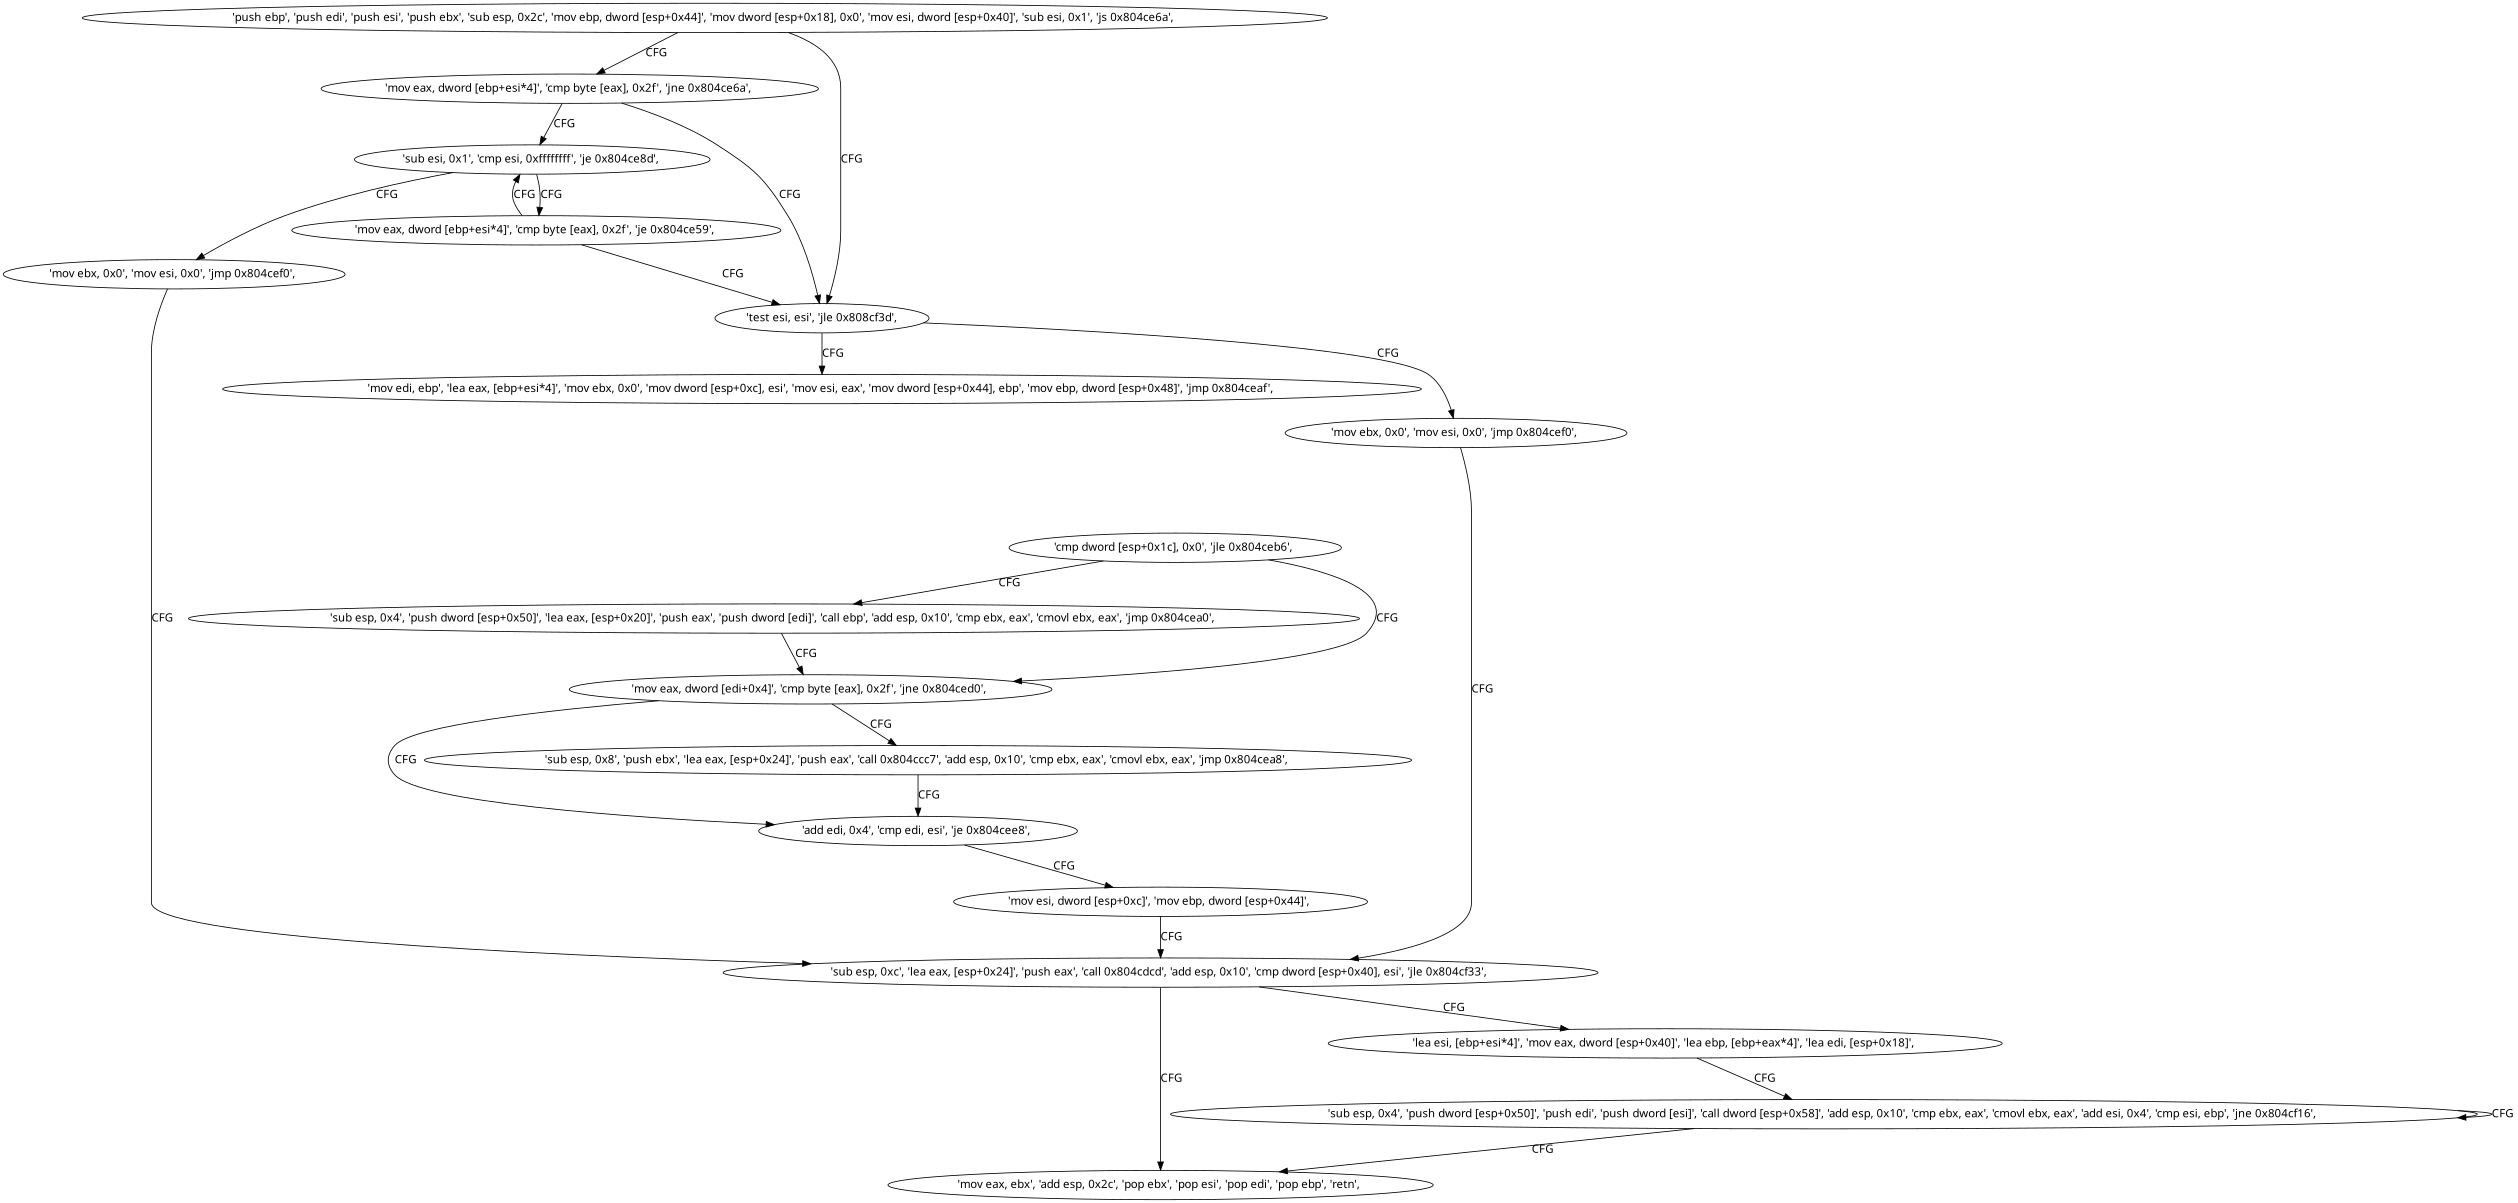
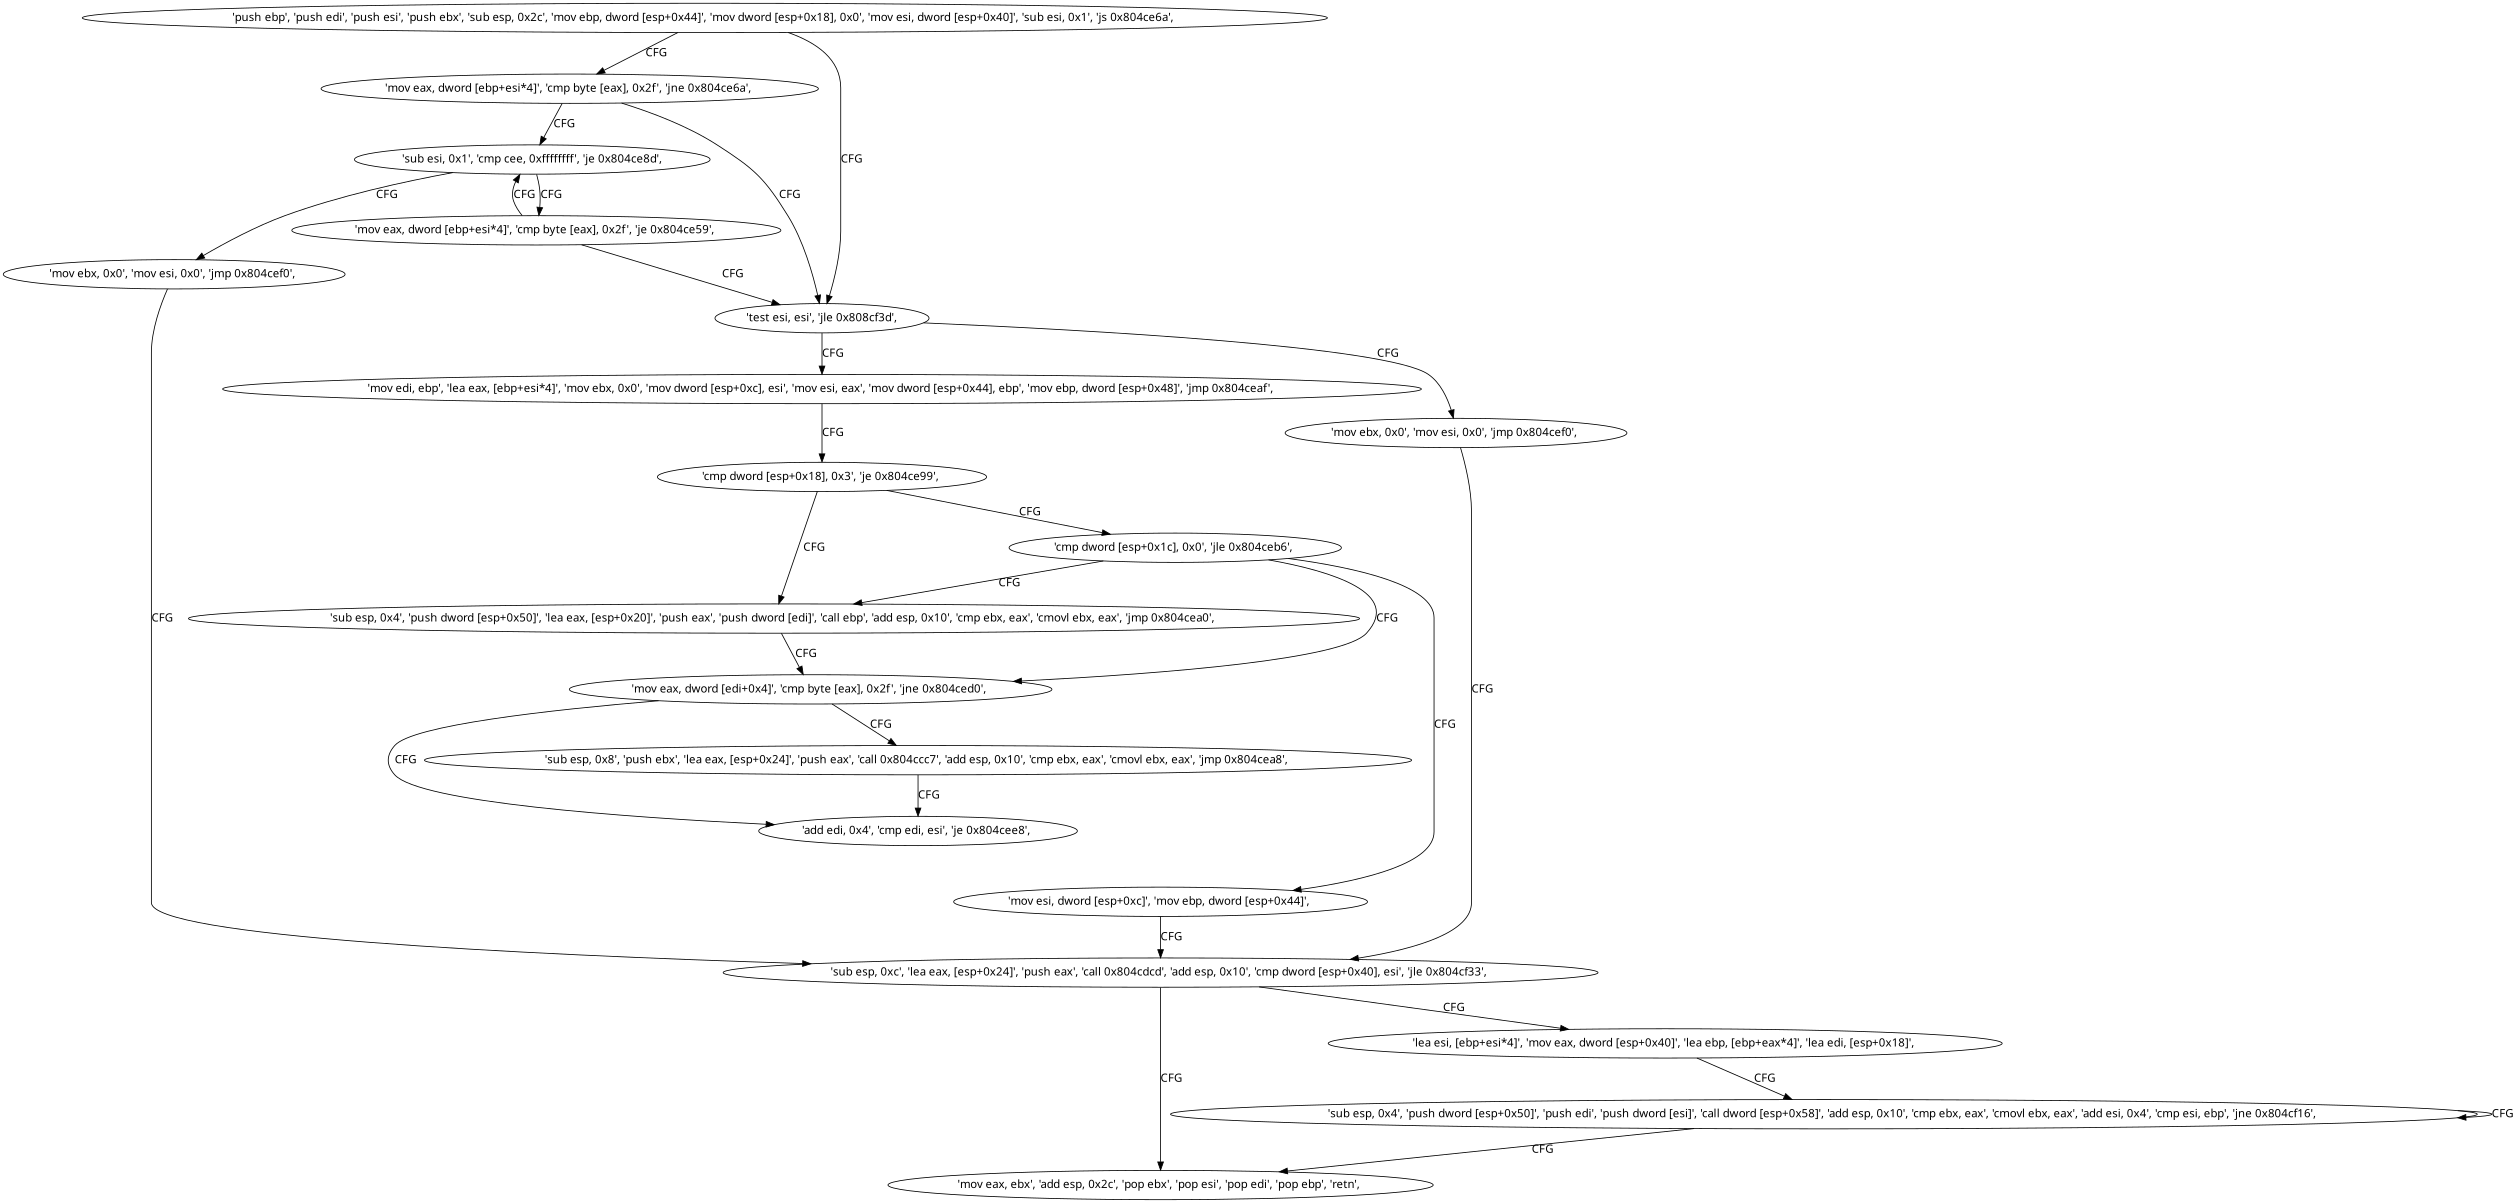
(532, 160) -> (532, 160)
none -> (822, 477)
(1035, 865) -> (1434, 718)
